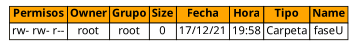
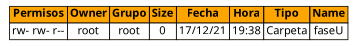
(247, 31) -> (247, 31)
